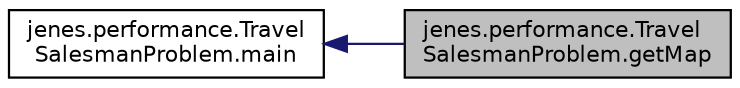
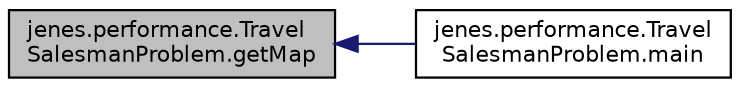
(376, 44) -> (387, 44)
